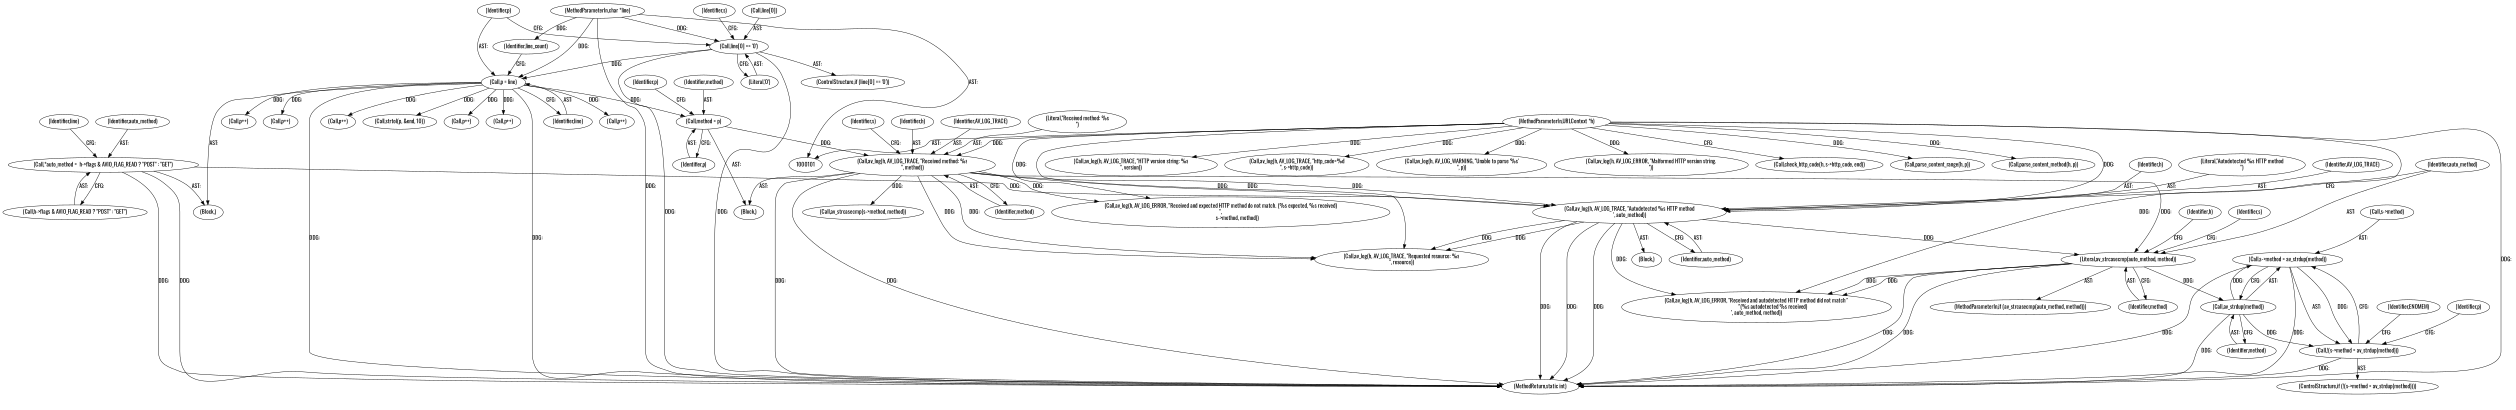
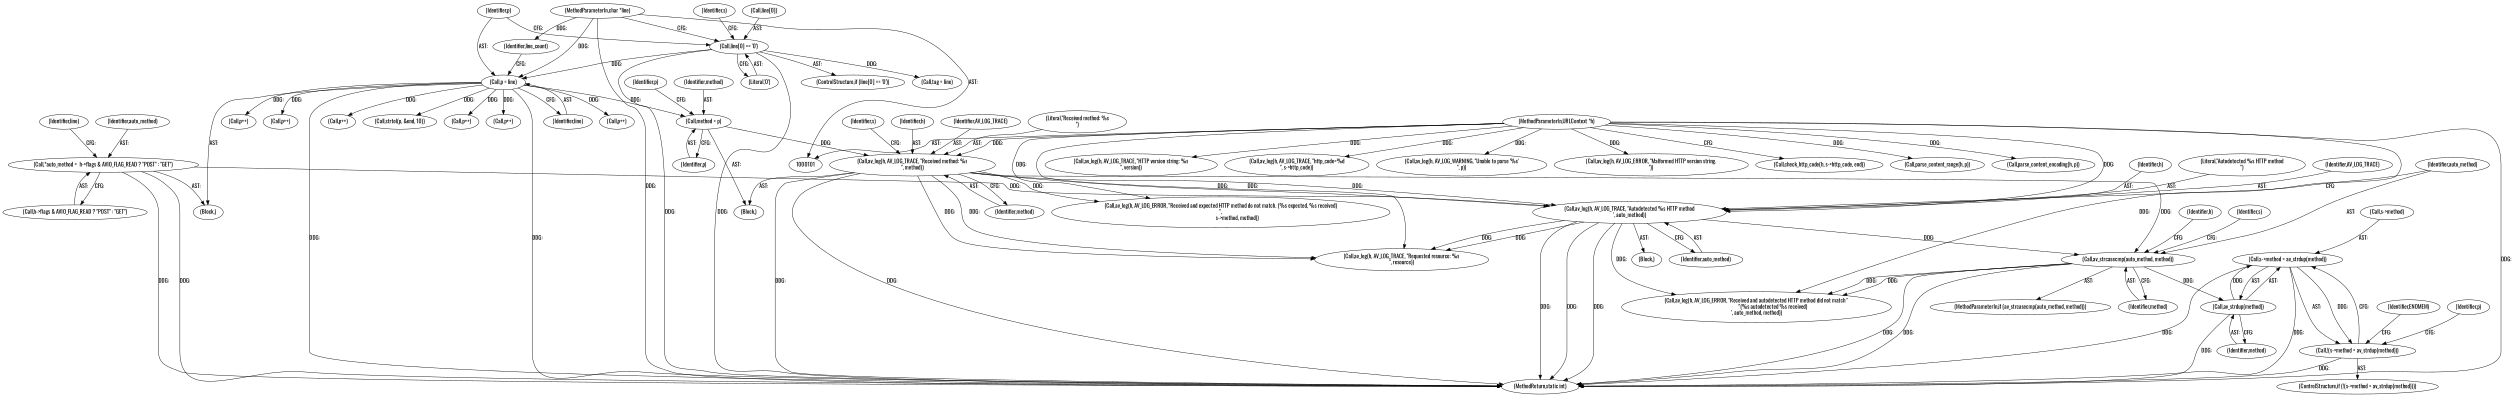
(683, 29) -> (683, 29)
none -> (937, 82)
(2043, 165) -> (2043, 165)
(863, 212) -> none
(2128, 260) -> (2128, 260)
(2257, 281) -> (2257, 281)
(2272, 338) -> none
